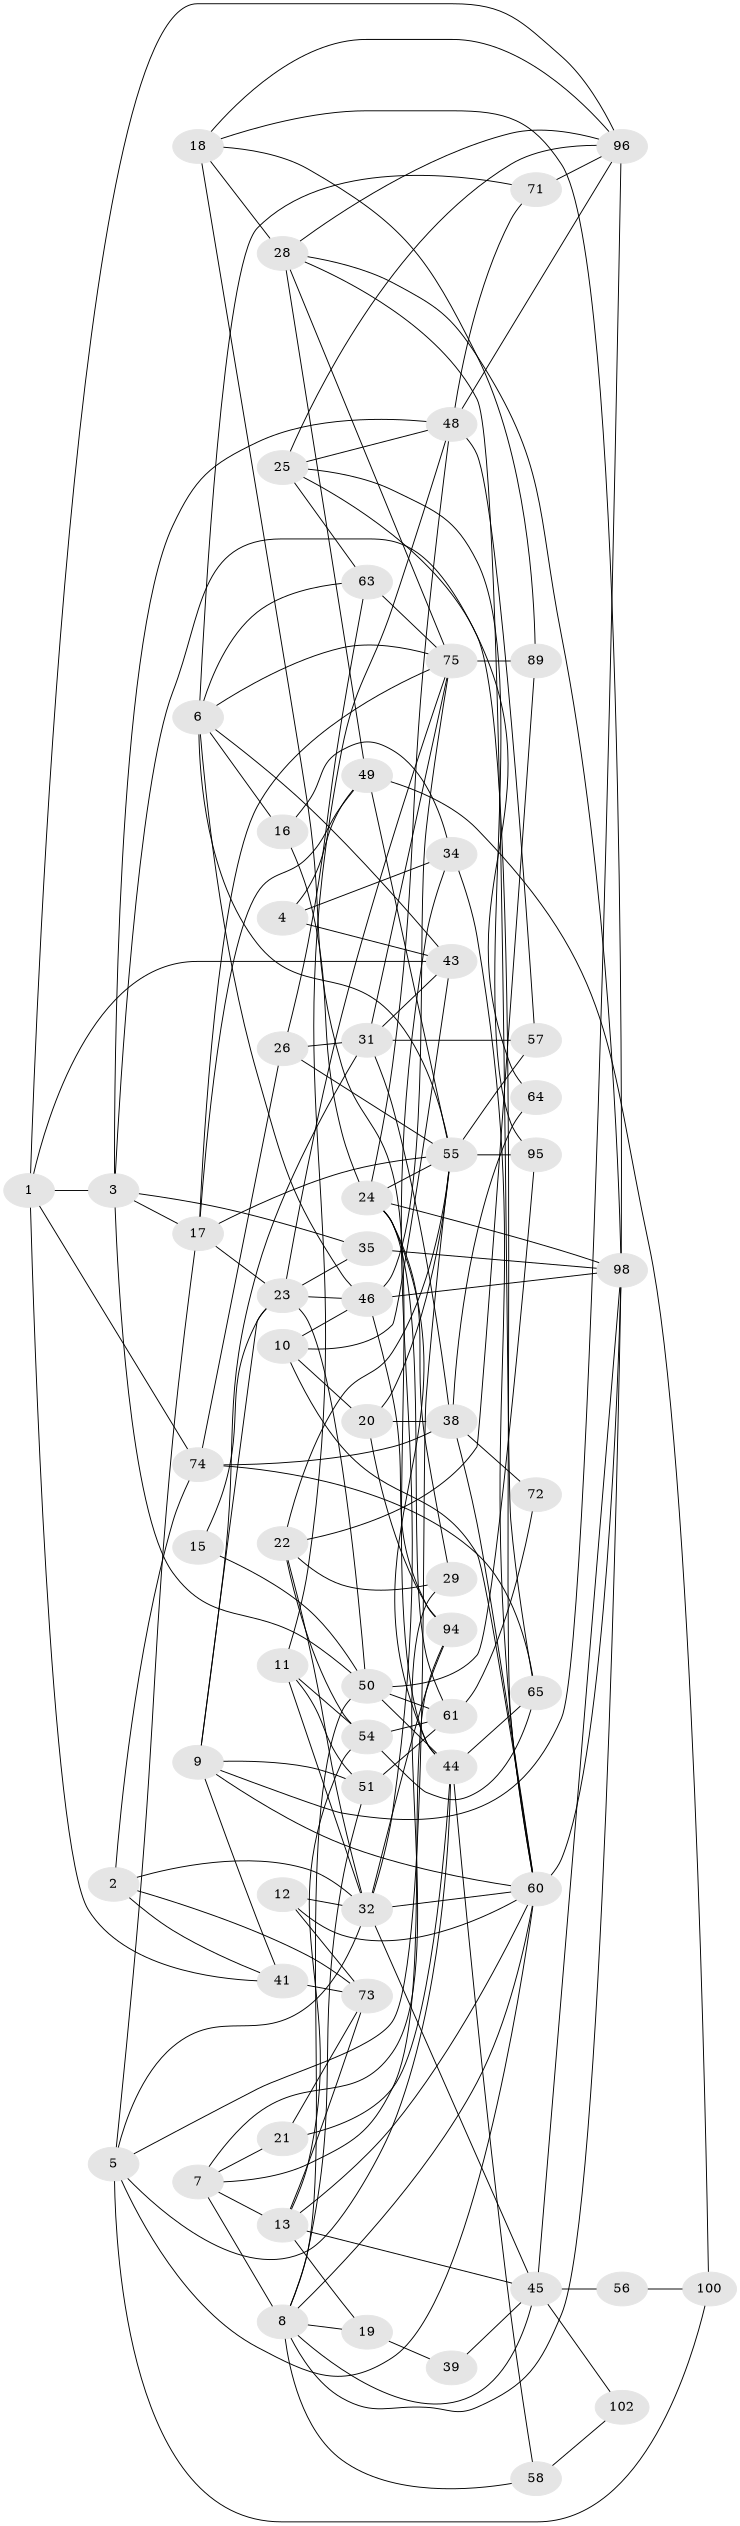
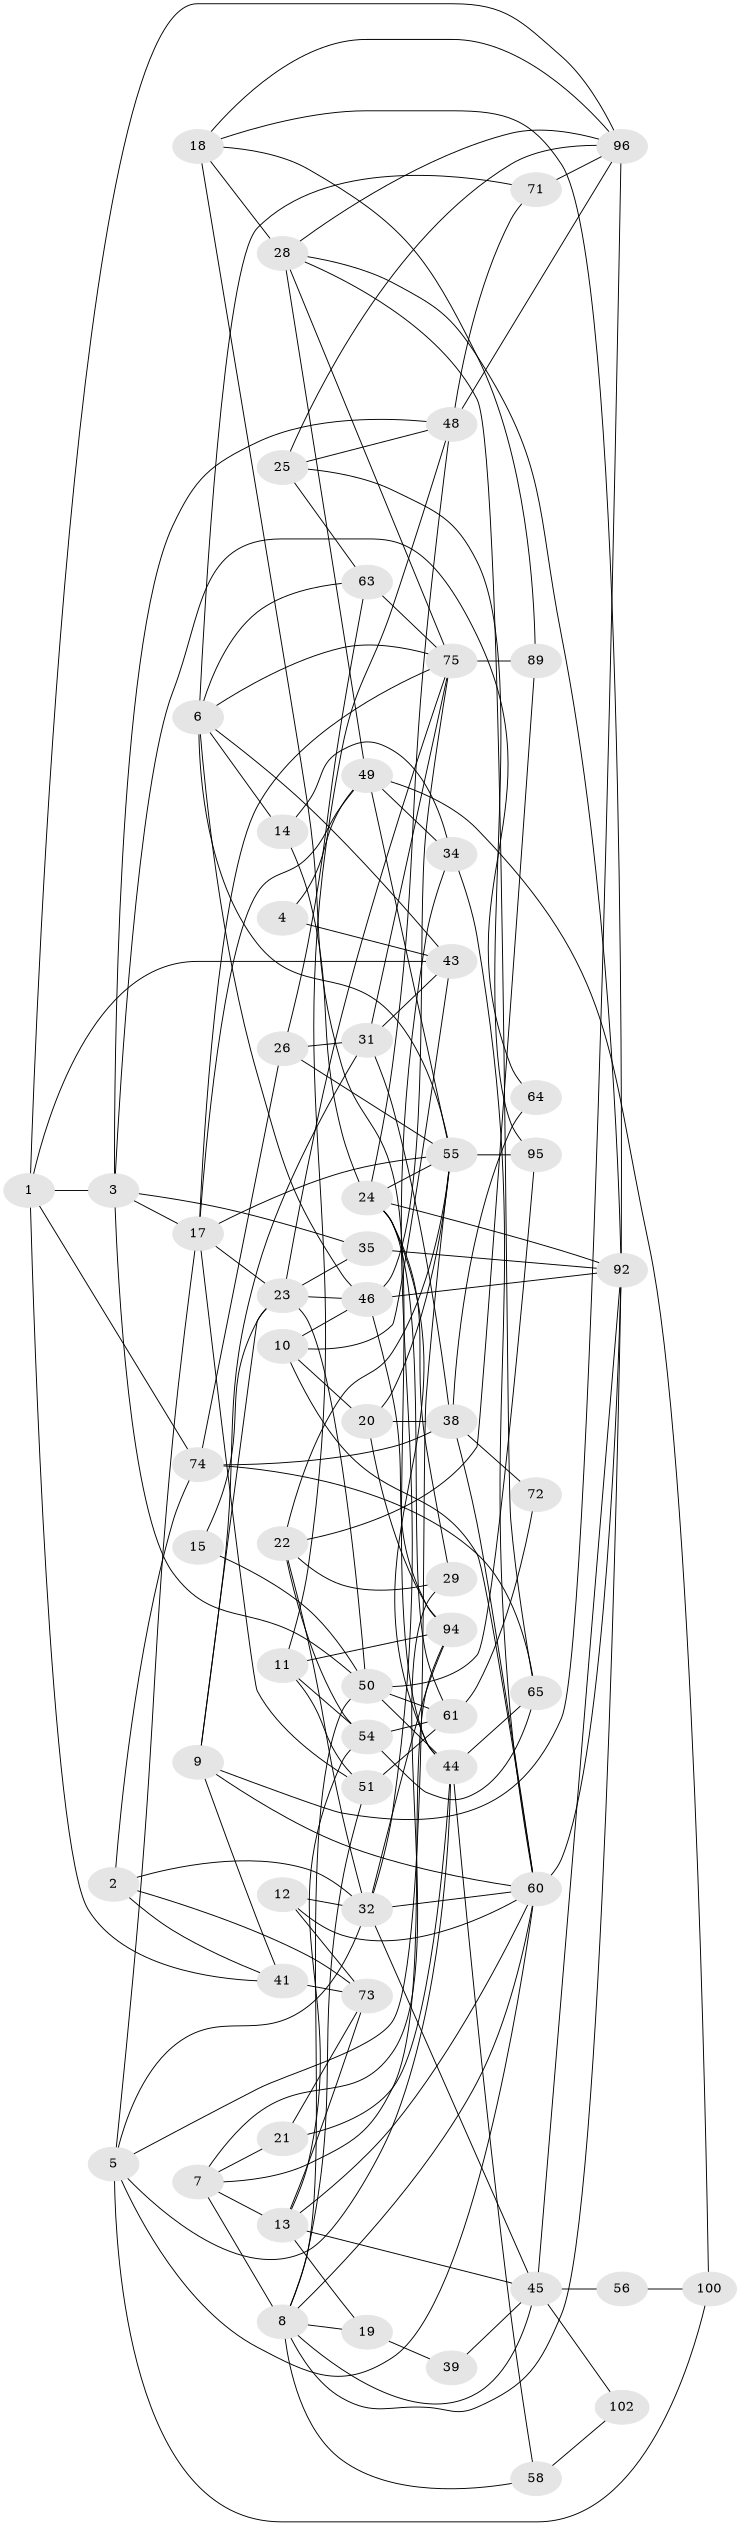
(283, 832) -> (283, 832)
(367, 886) -> (407, 812)
(536, 1040) -> none
(508, 1134) -> none
(622, 1270) -> (622, 1270)
(316, 1761) -> (370, 1647)
(286, 1764) -> (235, 1533)
